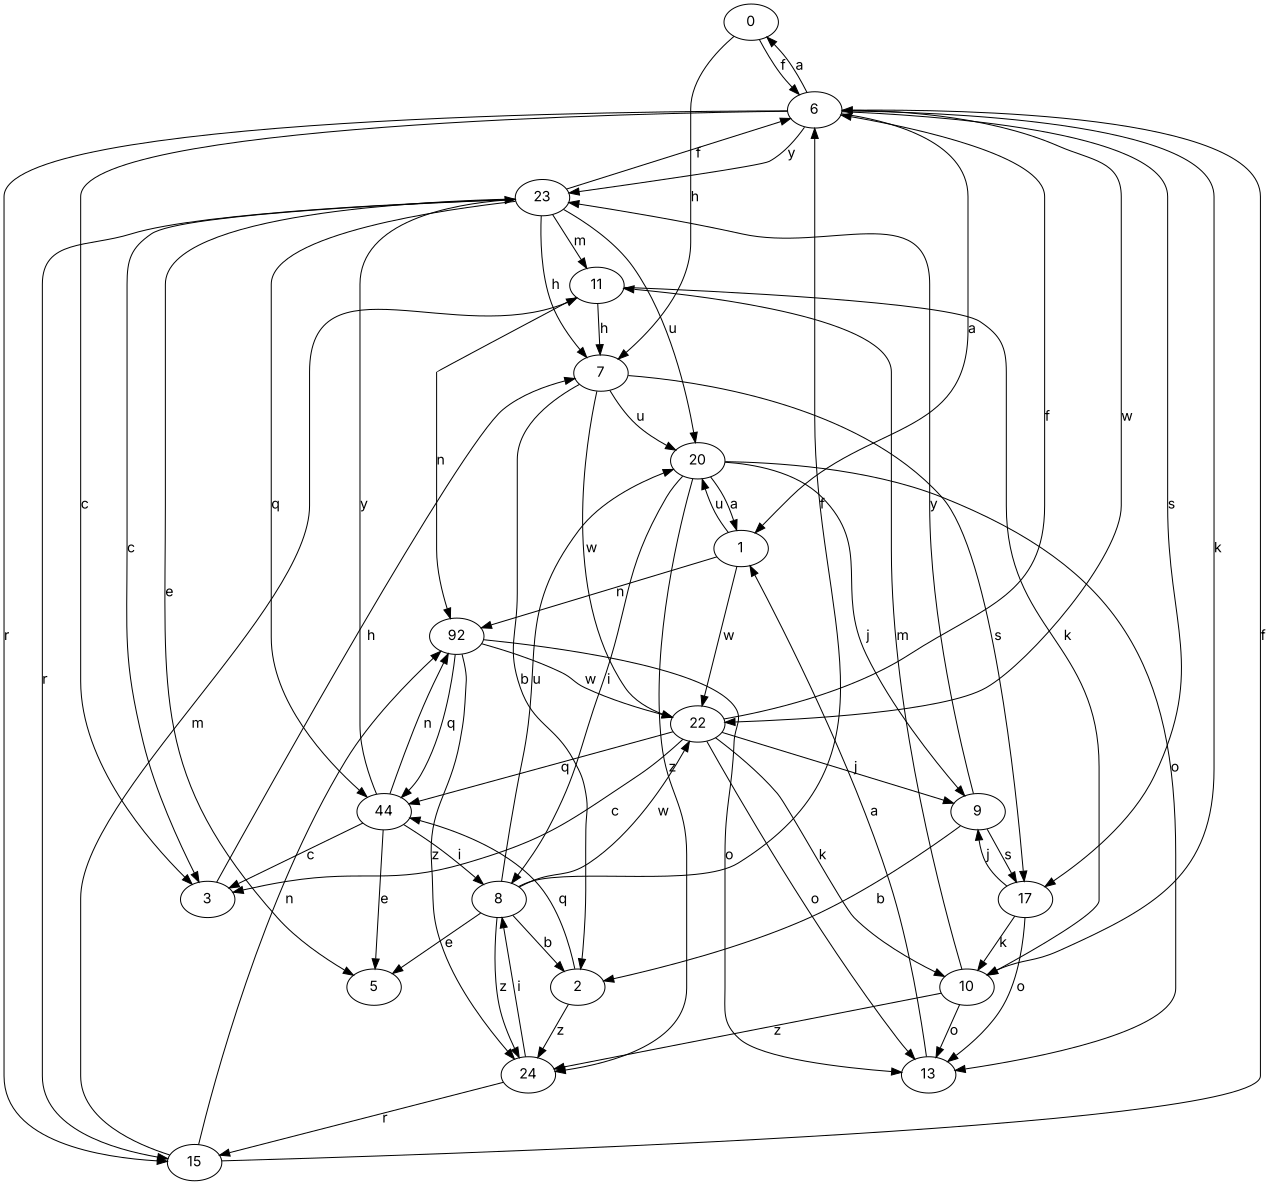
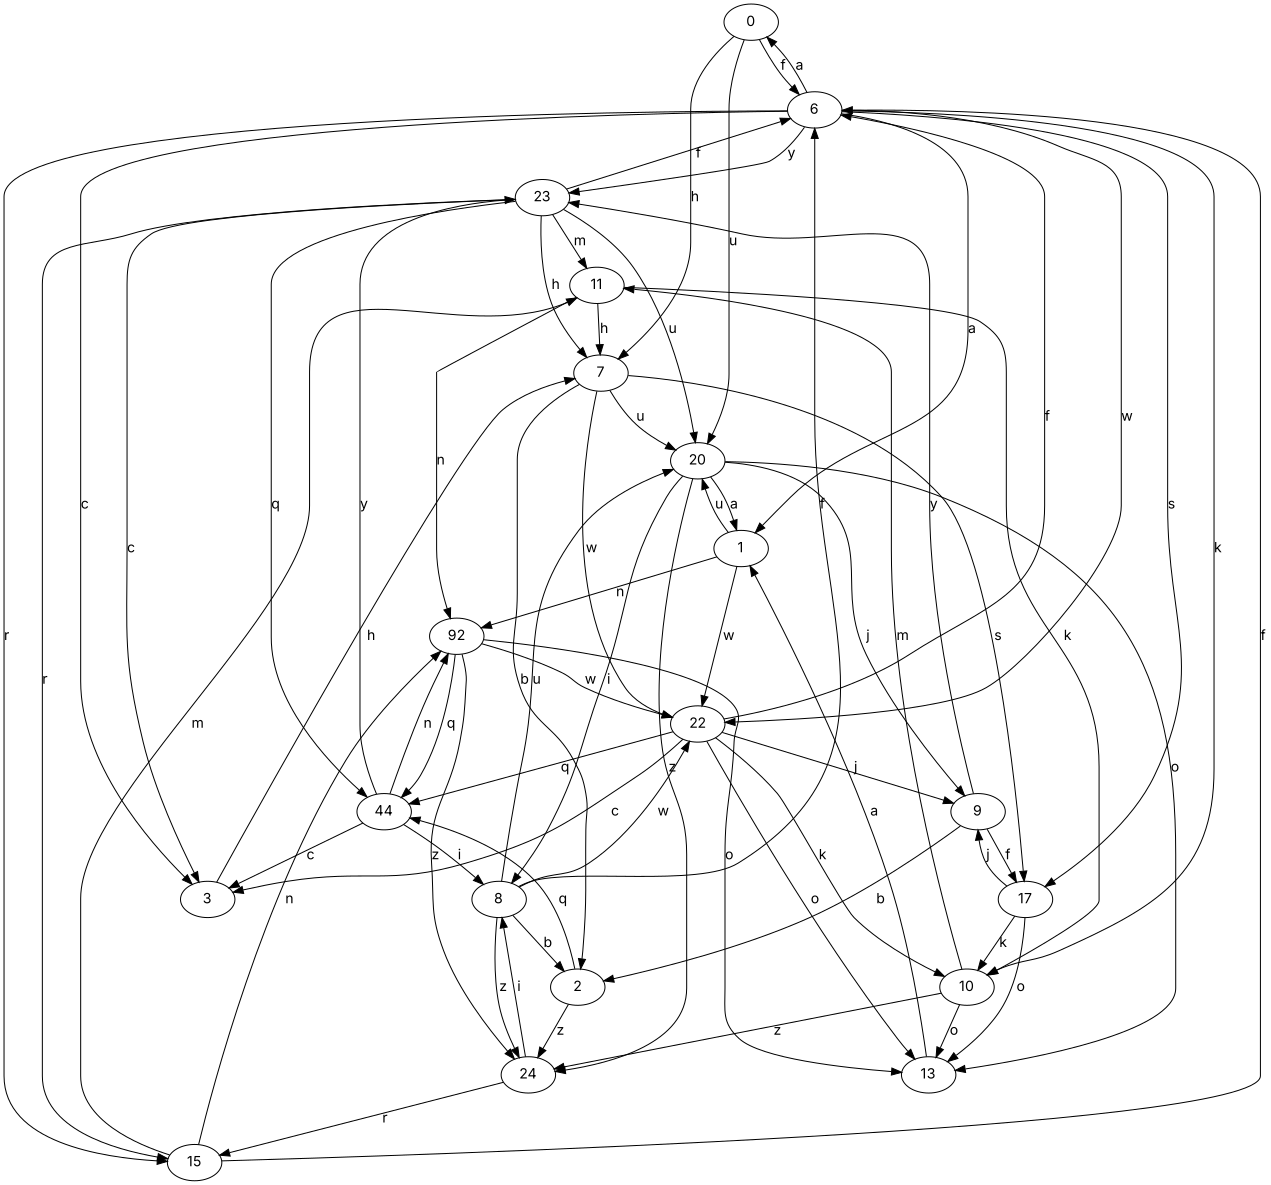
none -> (729, 238)
(1008, 856) -> (1008, 856)
(374, 987) -> none
